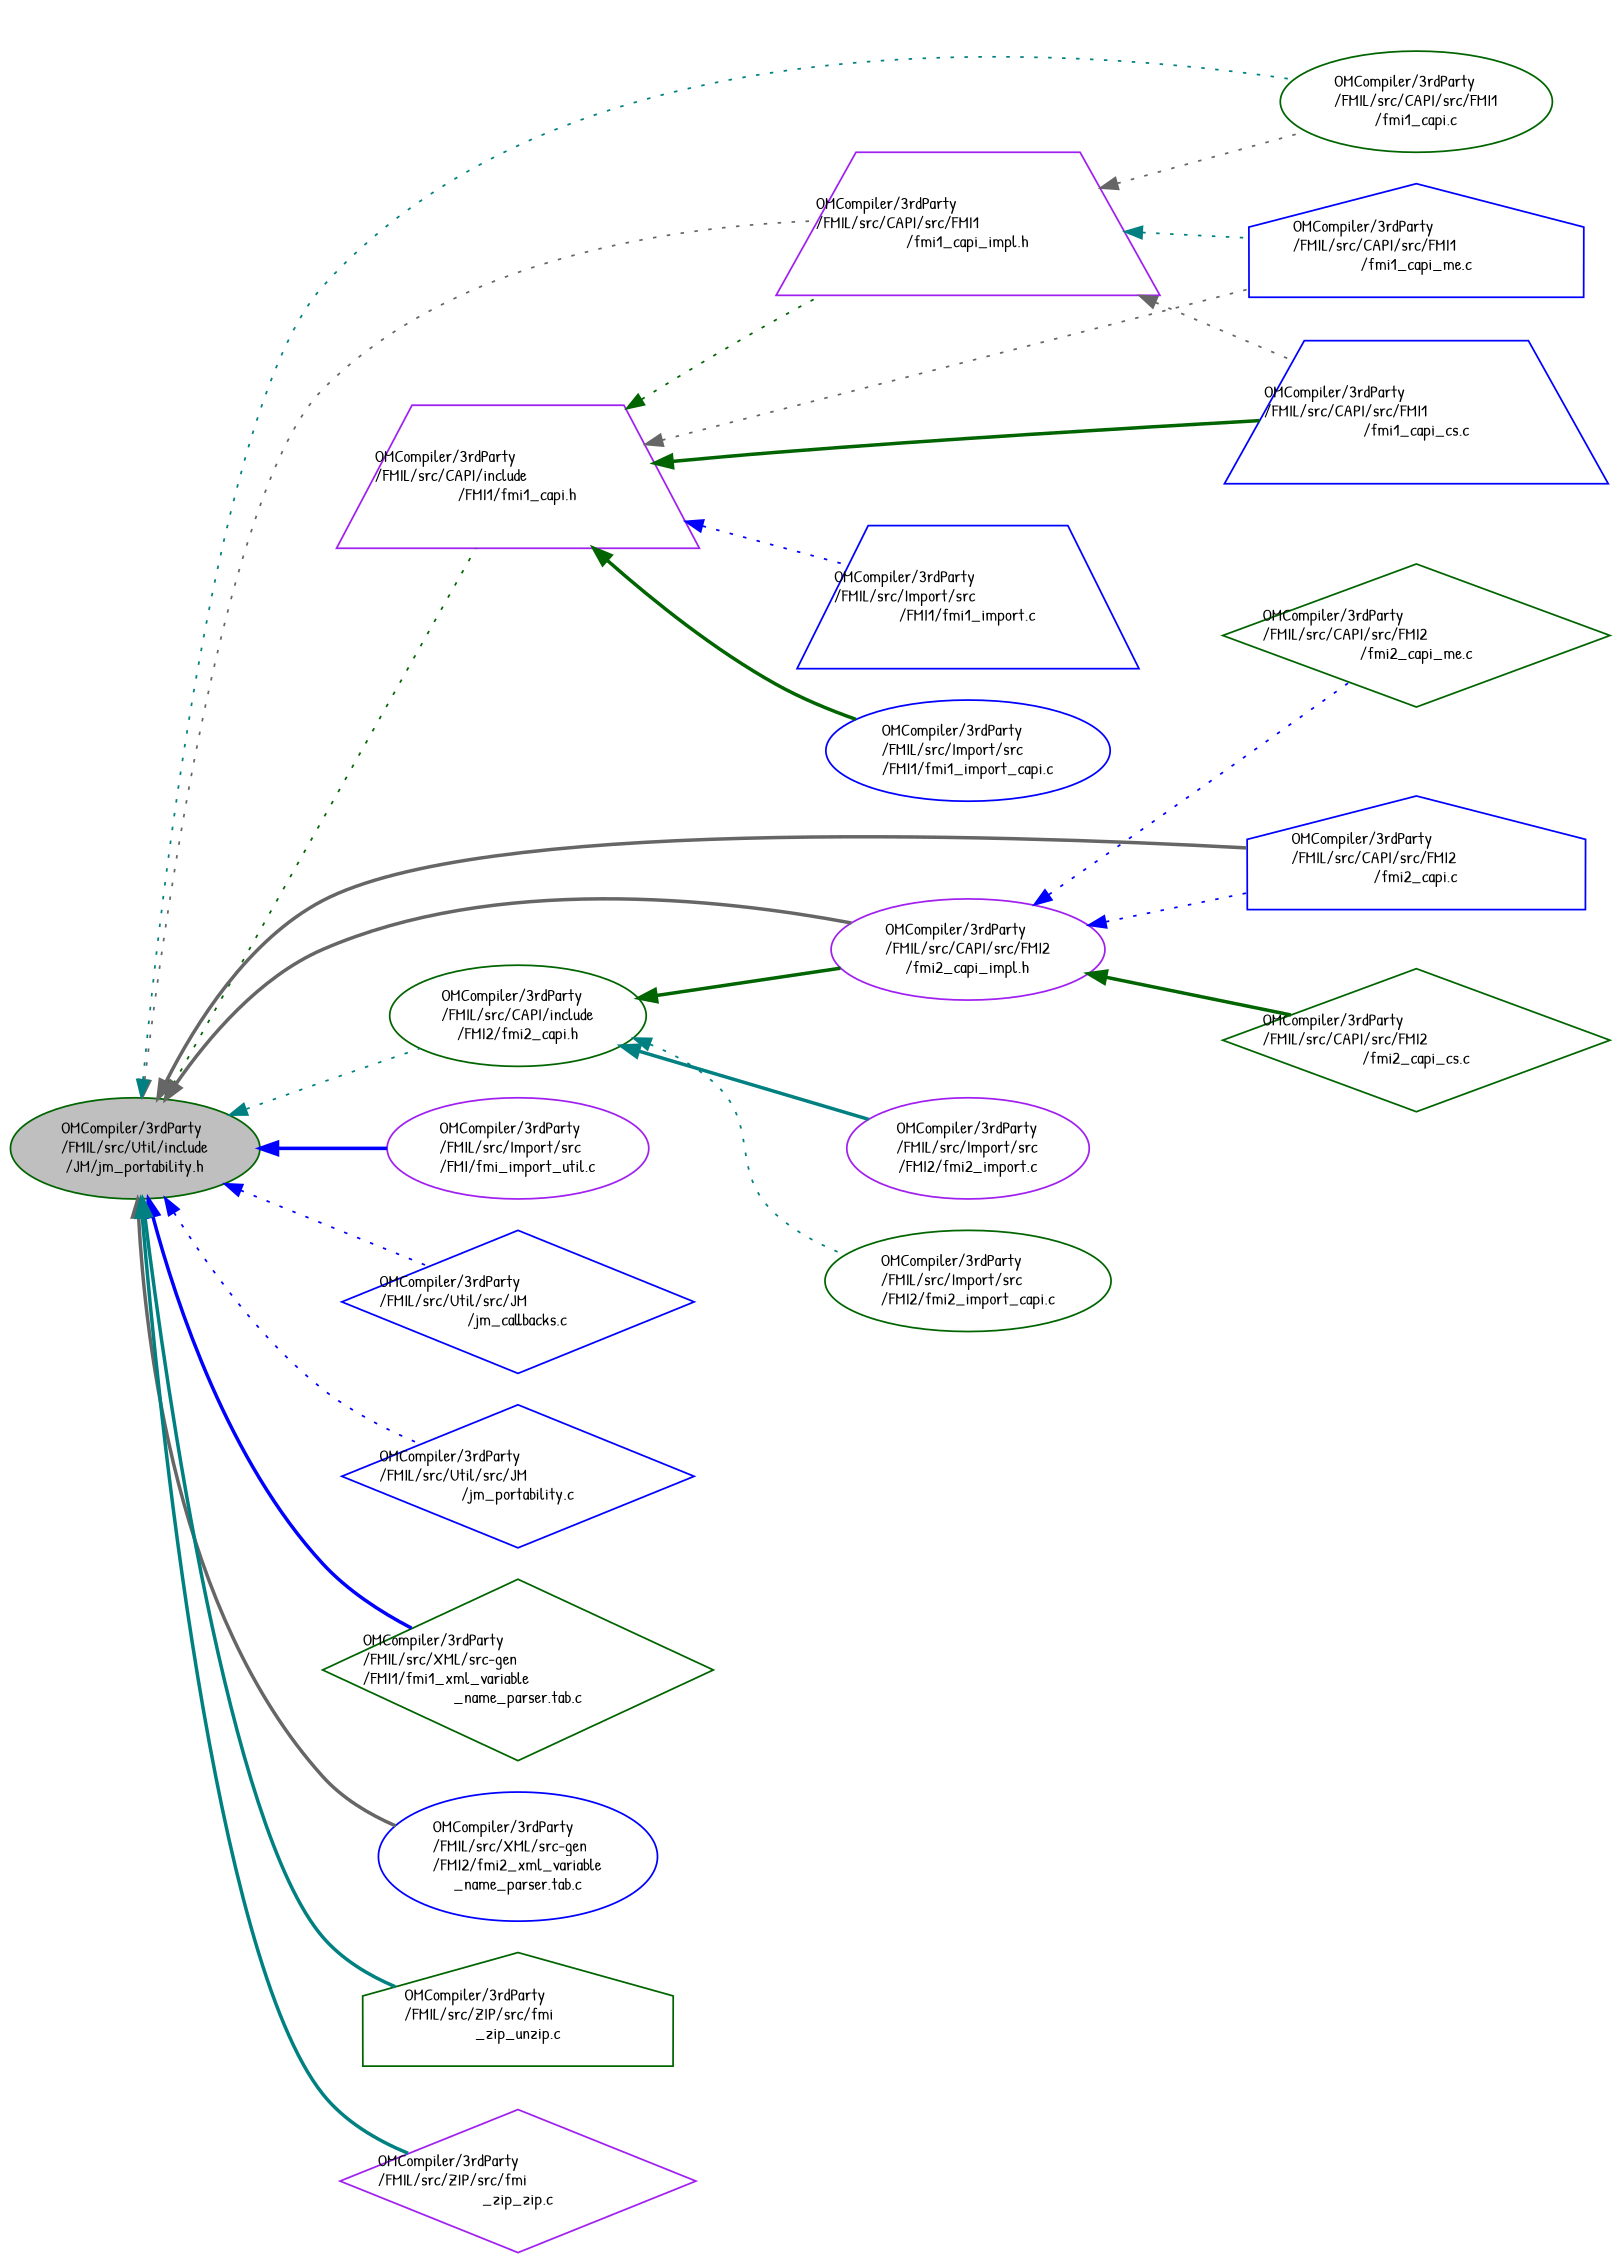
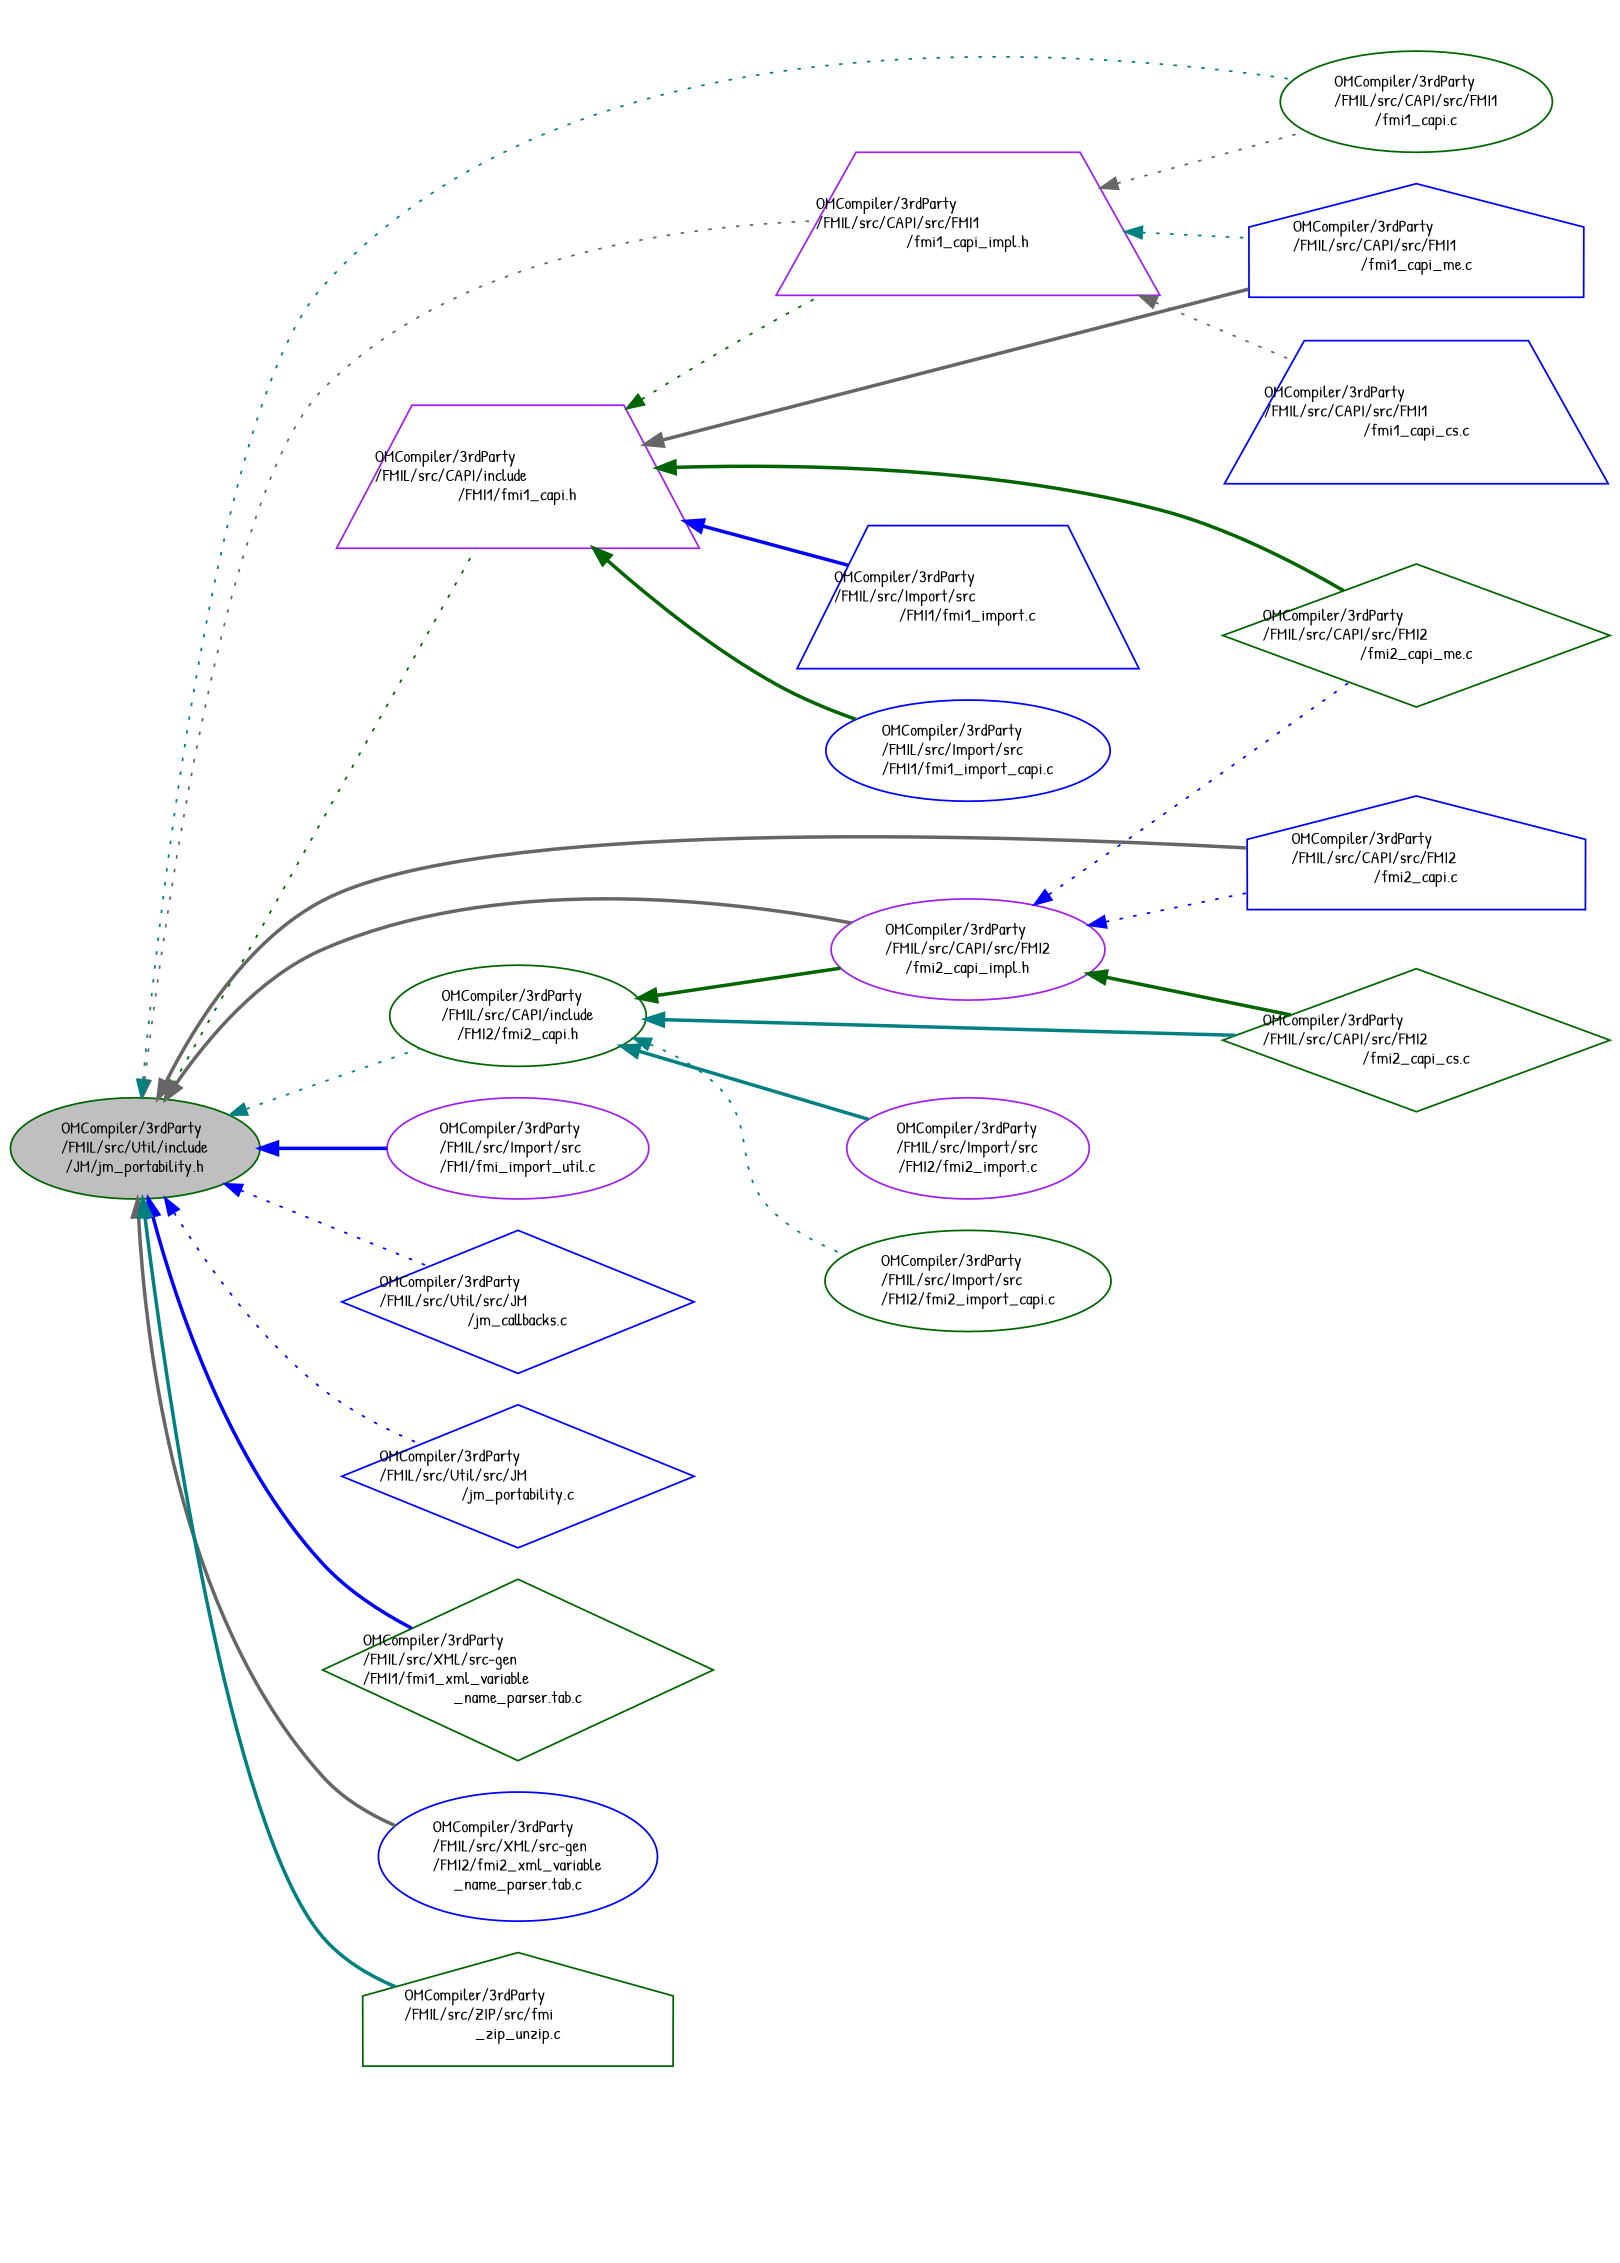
(955, 365) -> (955, 365)
(966, 439) -> (1019, 483)
(775, 546) -> (775, 546)
none -> (950, 1028)
(518, 2181) -> none
